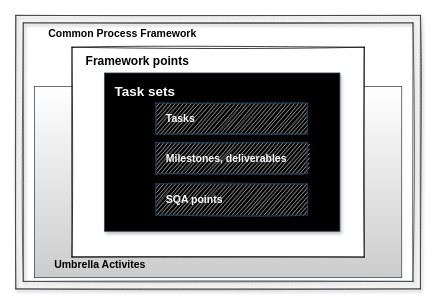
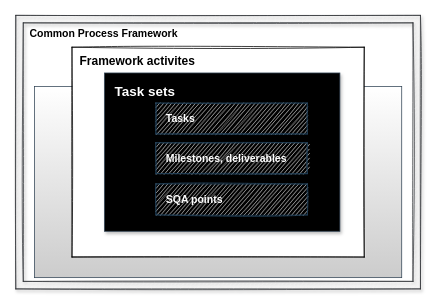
(122, 34) -> (103, 34)
(137, 61) -> (137, 61)
(99, 265) -> none
